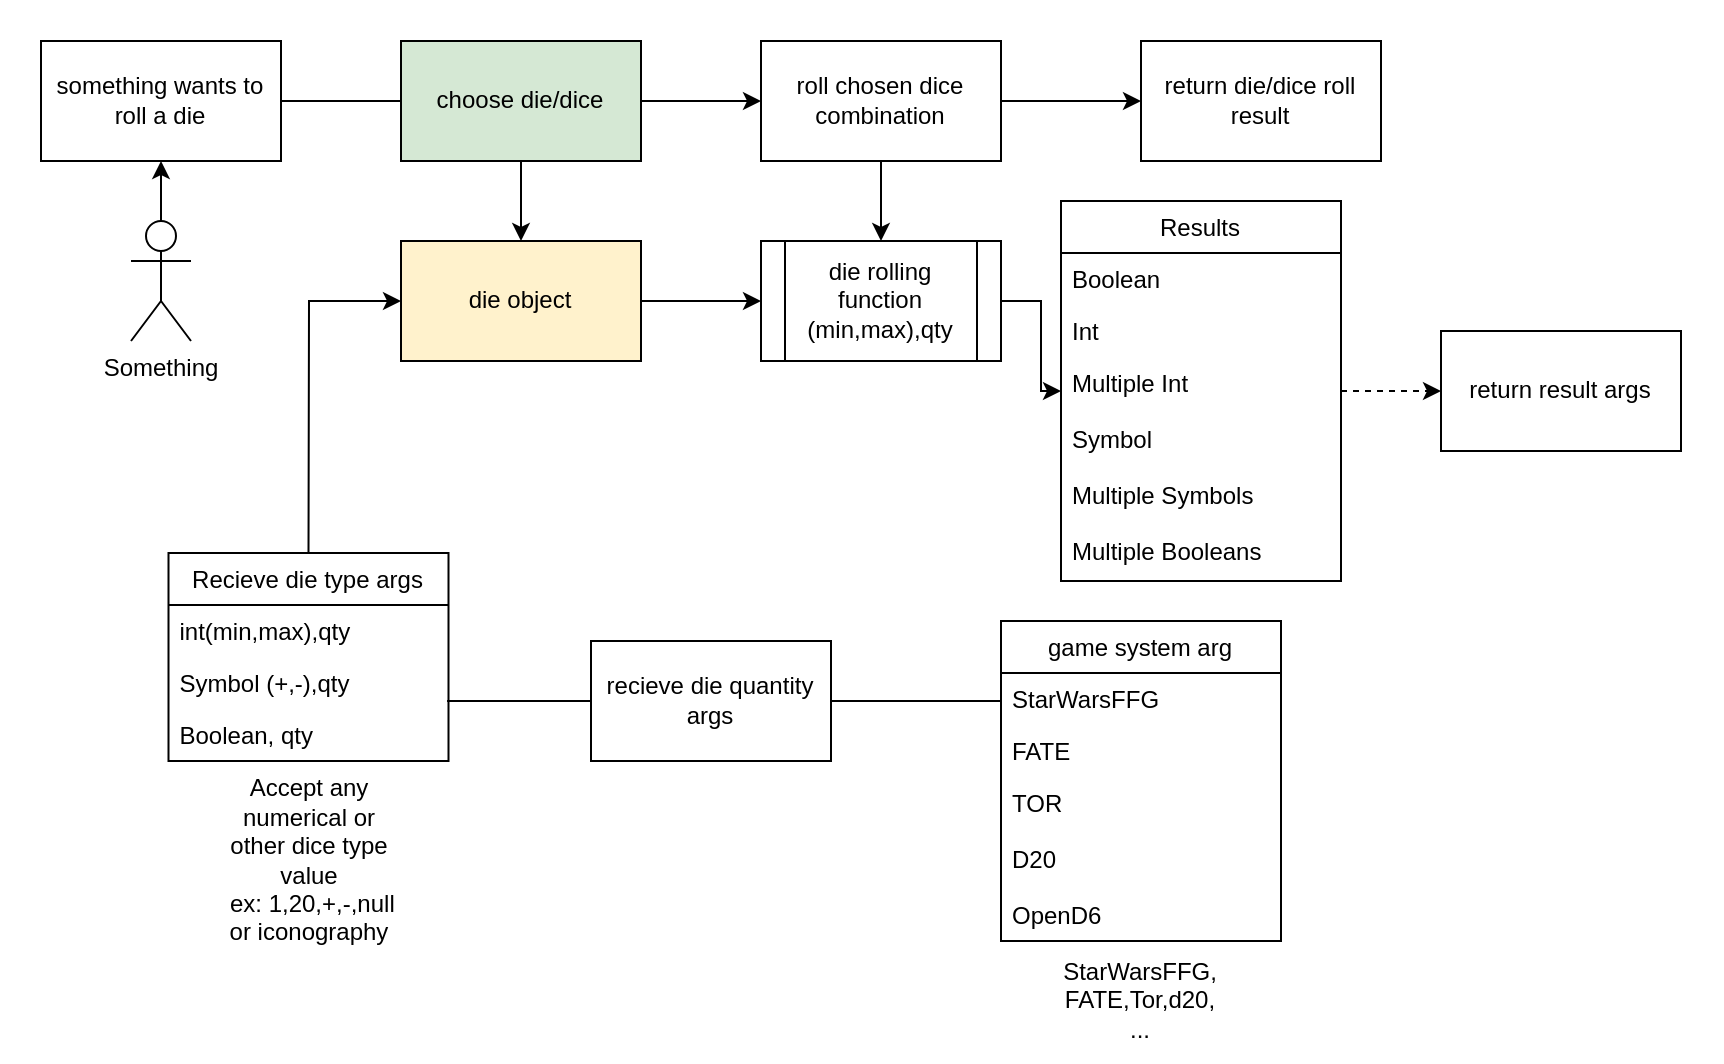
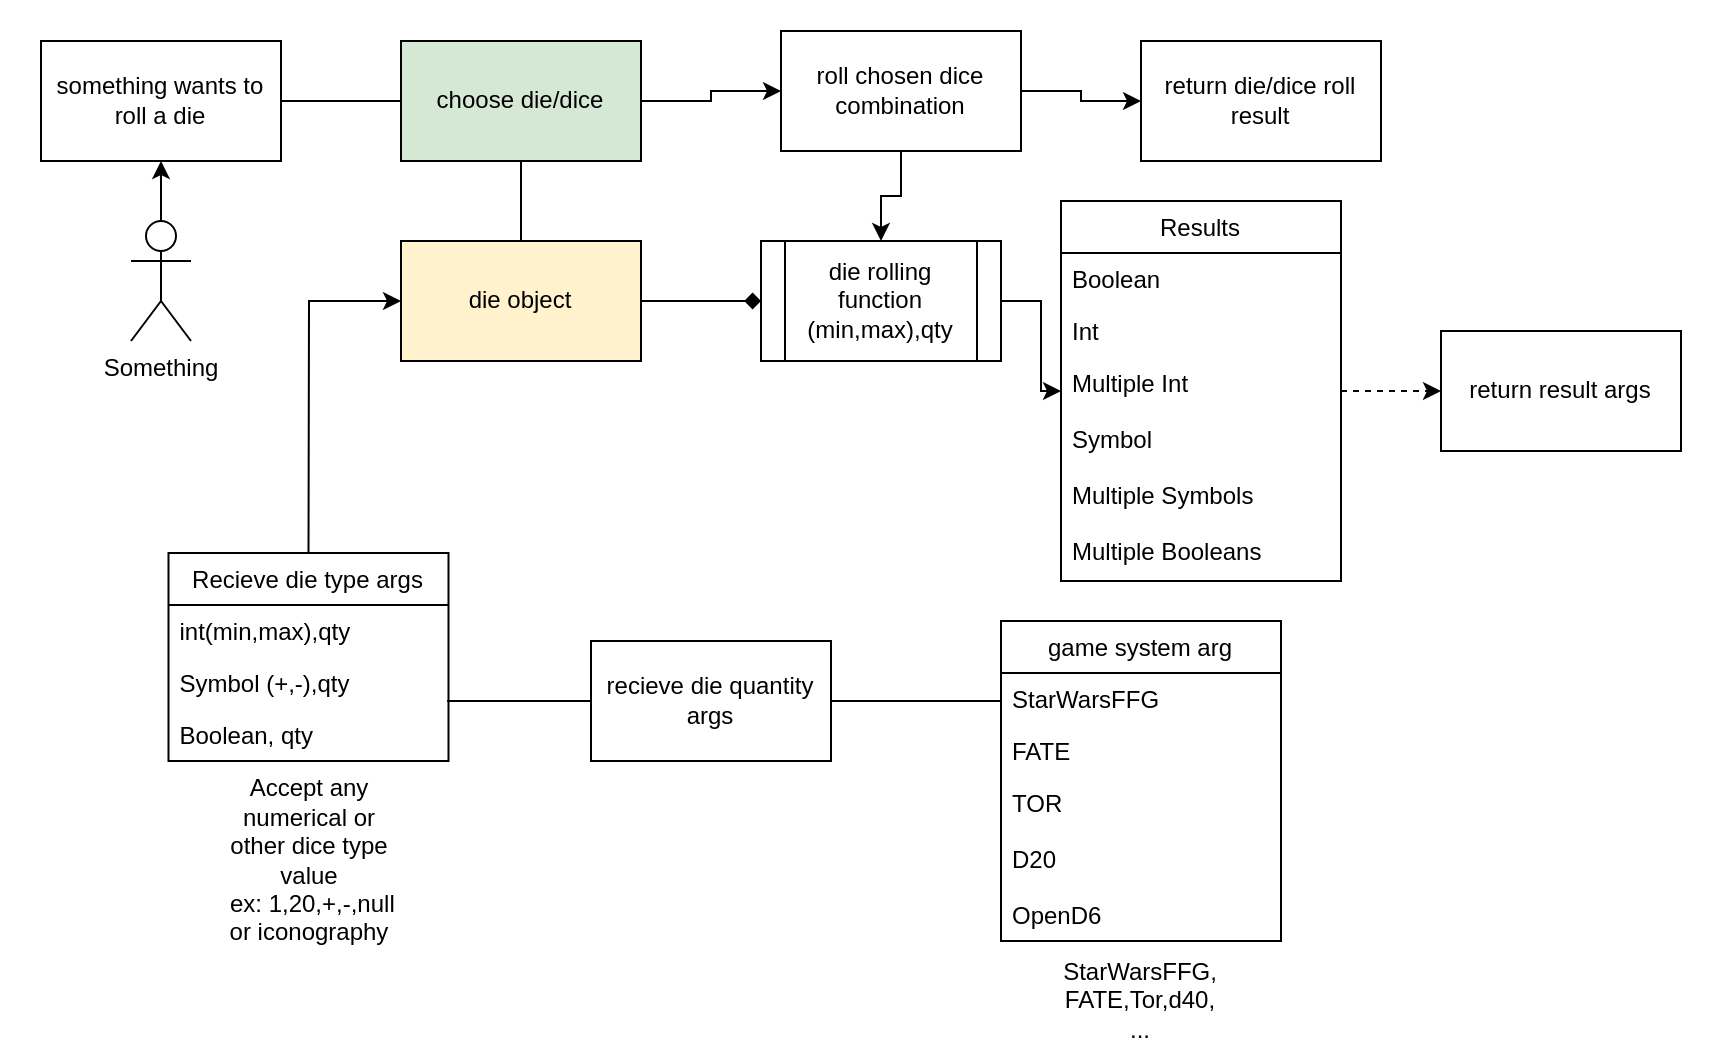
(881, 101) -> (901, 91)
(521, 226) -> (521, 231)
(745, 301) -> (744, 301)
(1141, 1001) -> (1141, 1001)
